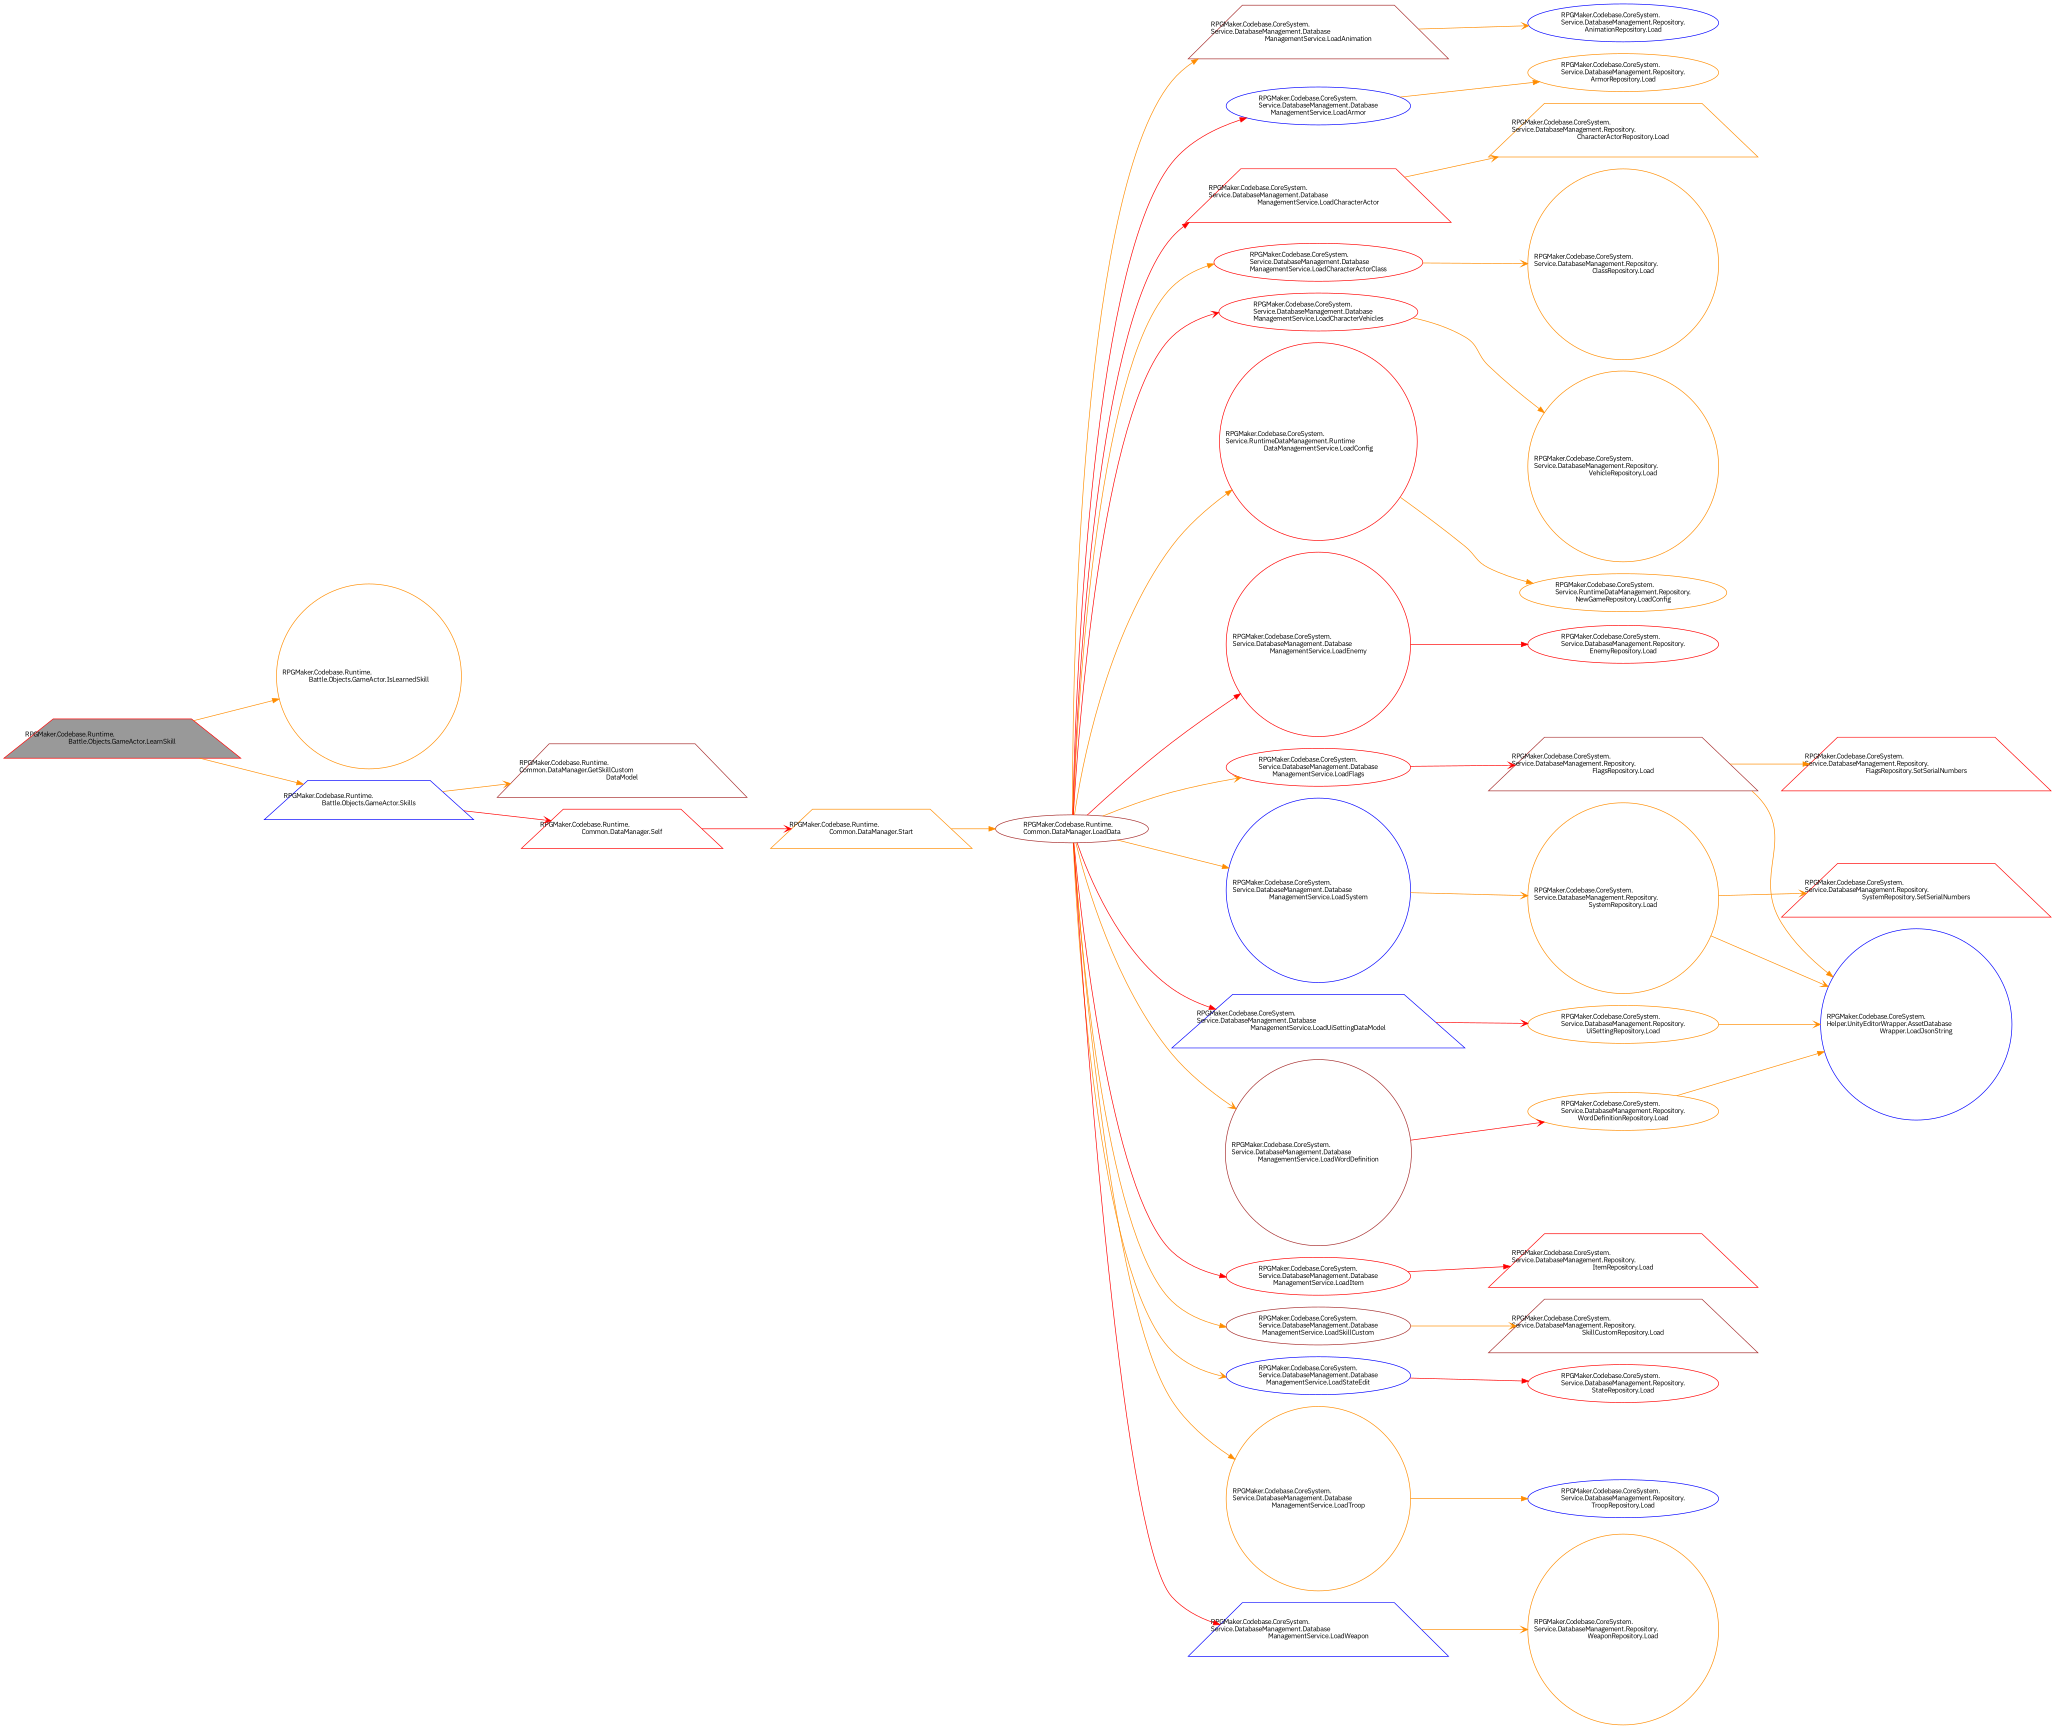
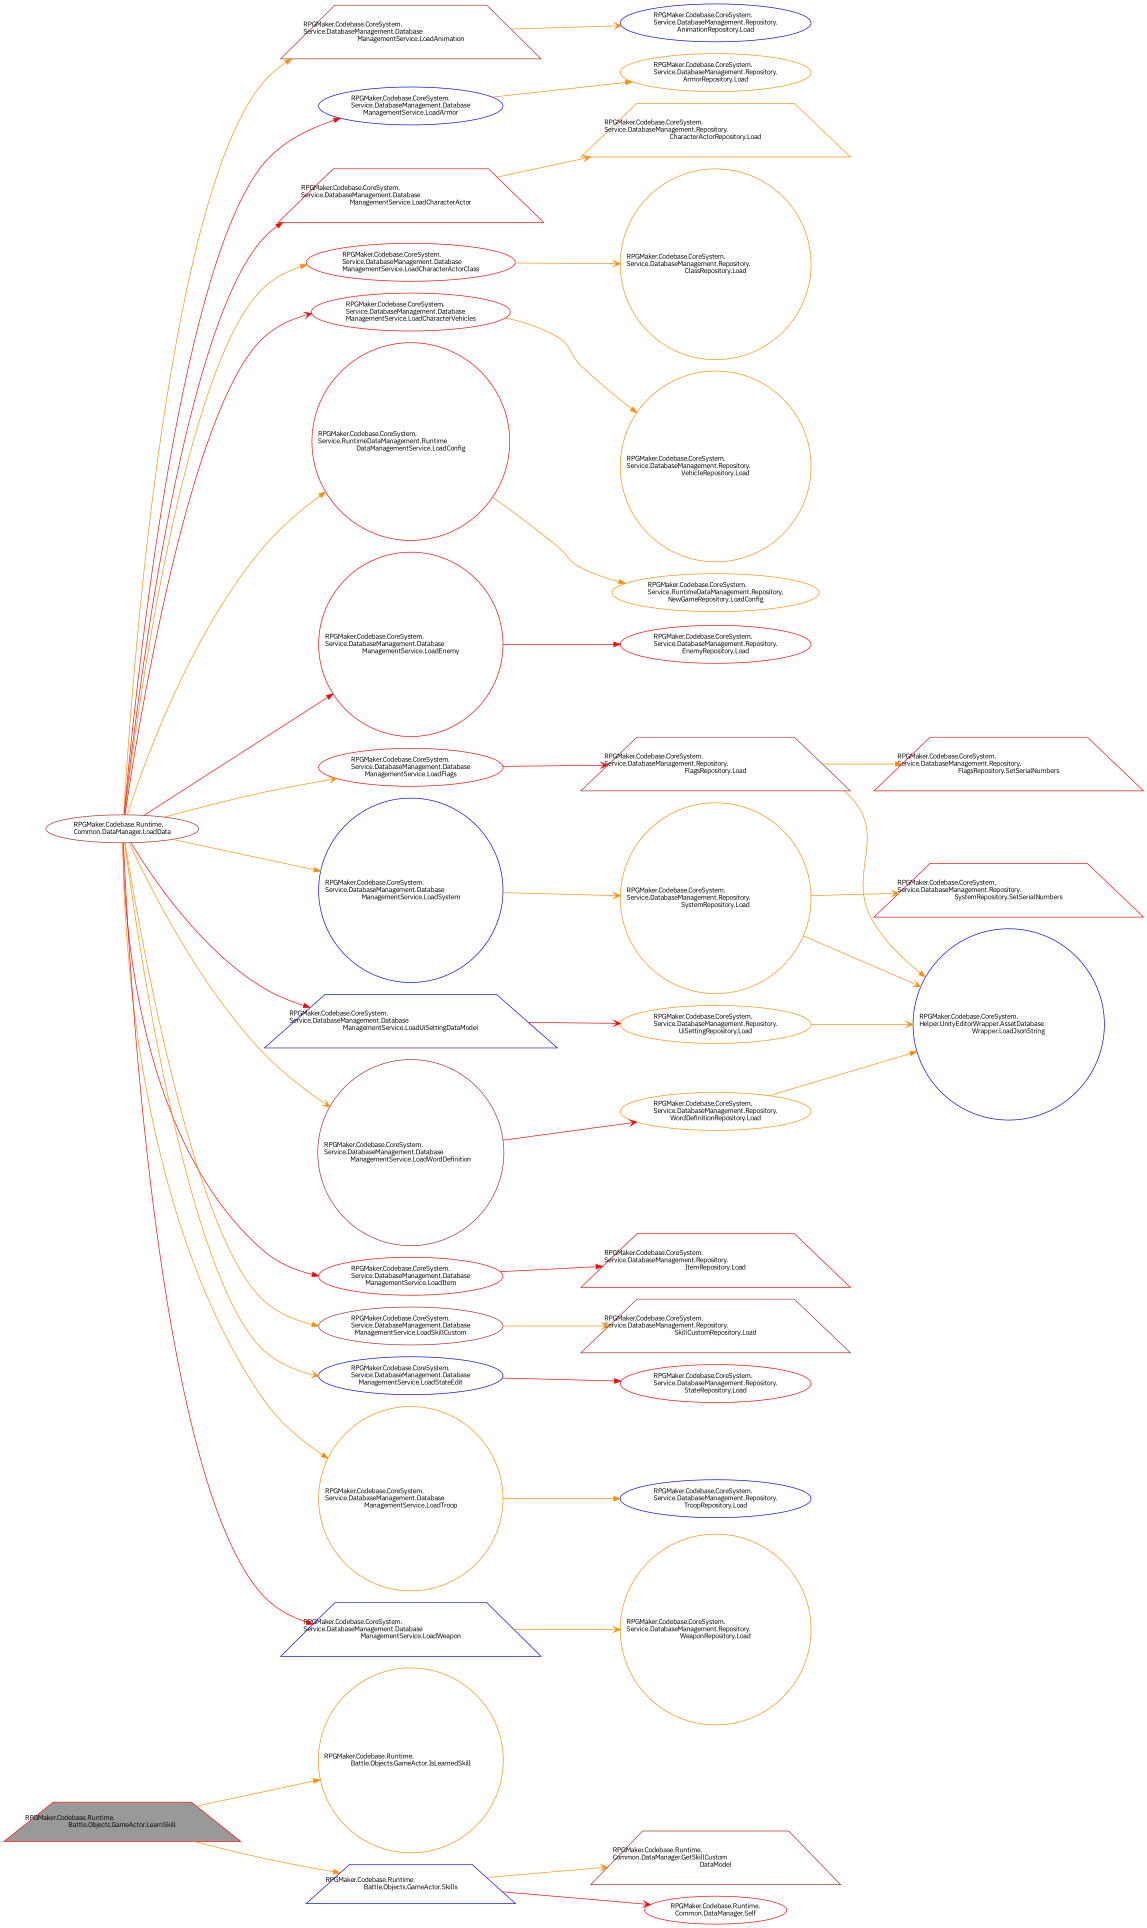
(622, 829) -> (716, 1910)
(871, 829) -> none
